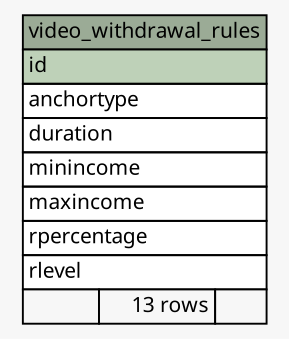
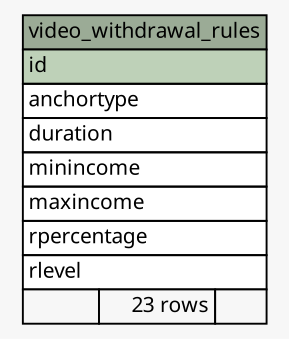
(170, 306) -> (170, 306)
